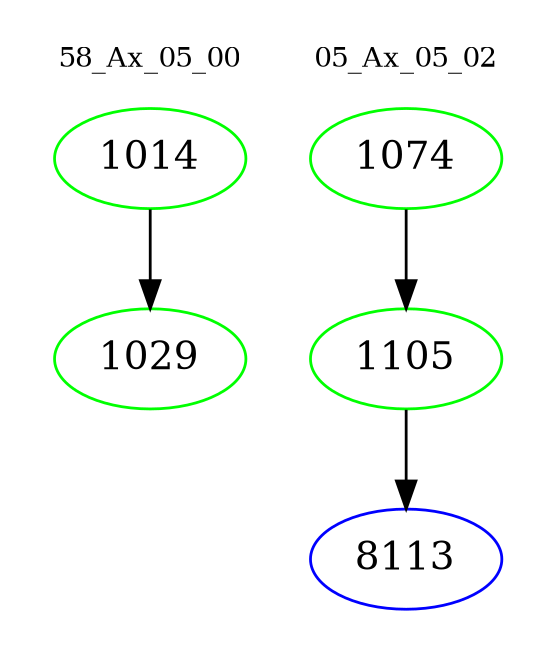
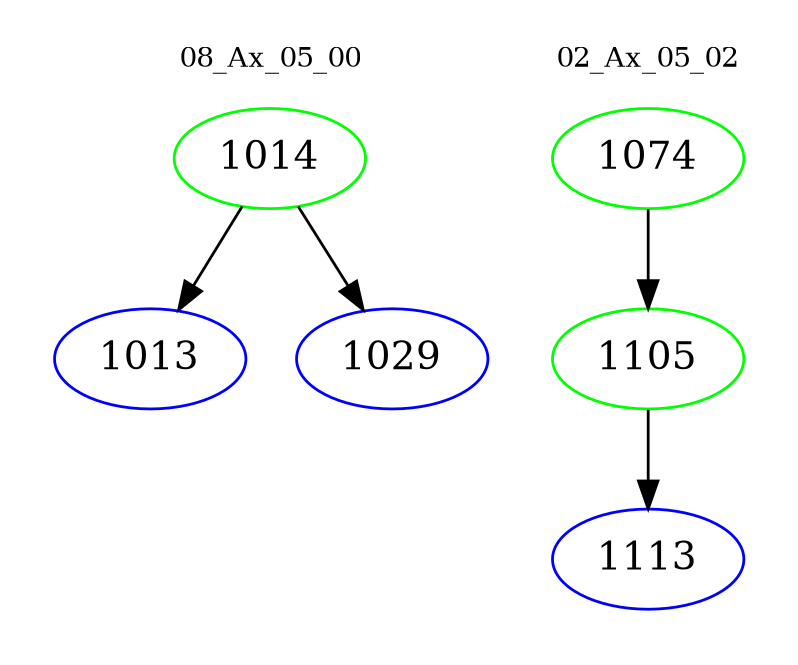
(150, 60) -> (271, 60)
(406, 60) -> (648, 60)
none -> (150, 359)
(150, 359) -> (392, 359)
(406, 559) -> (648, 559)
